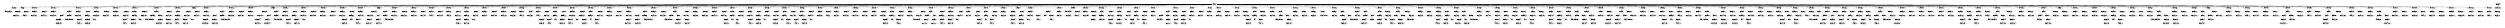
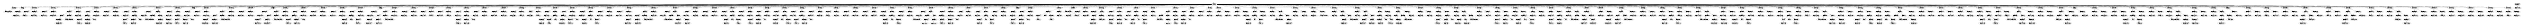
none -> (1851, 16)
none -> (1860, 16)
(737, 20) -> (739, 20)
(1392, 20) -> (1391, 20)
(1782, 20) -> (1783, 20)
none -> (1093, 23)
none -> (1372, 23)
